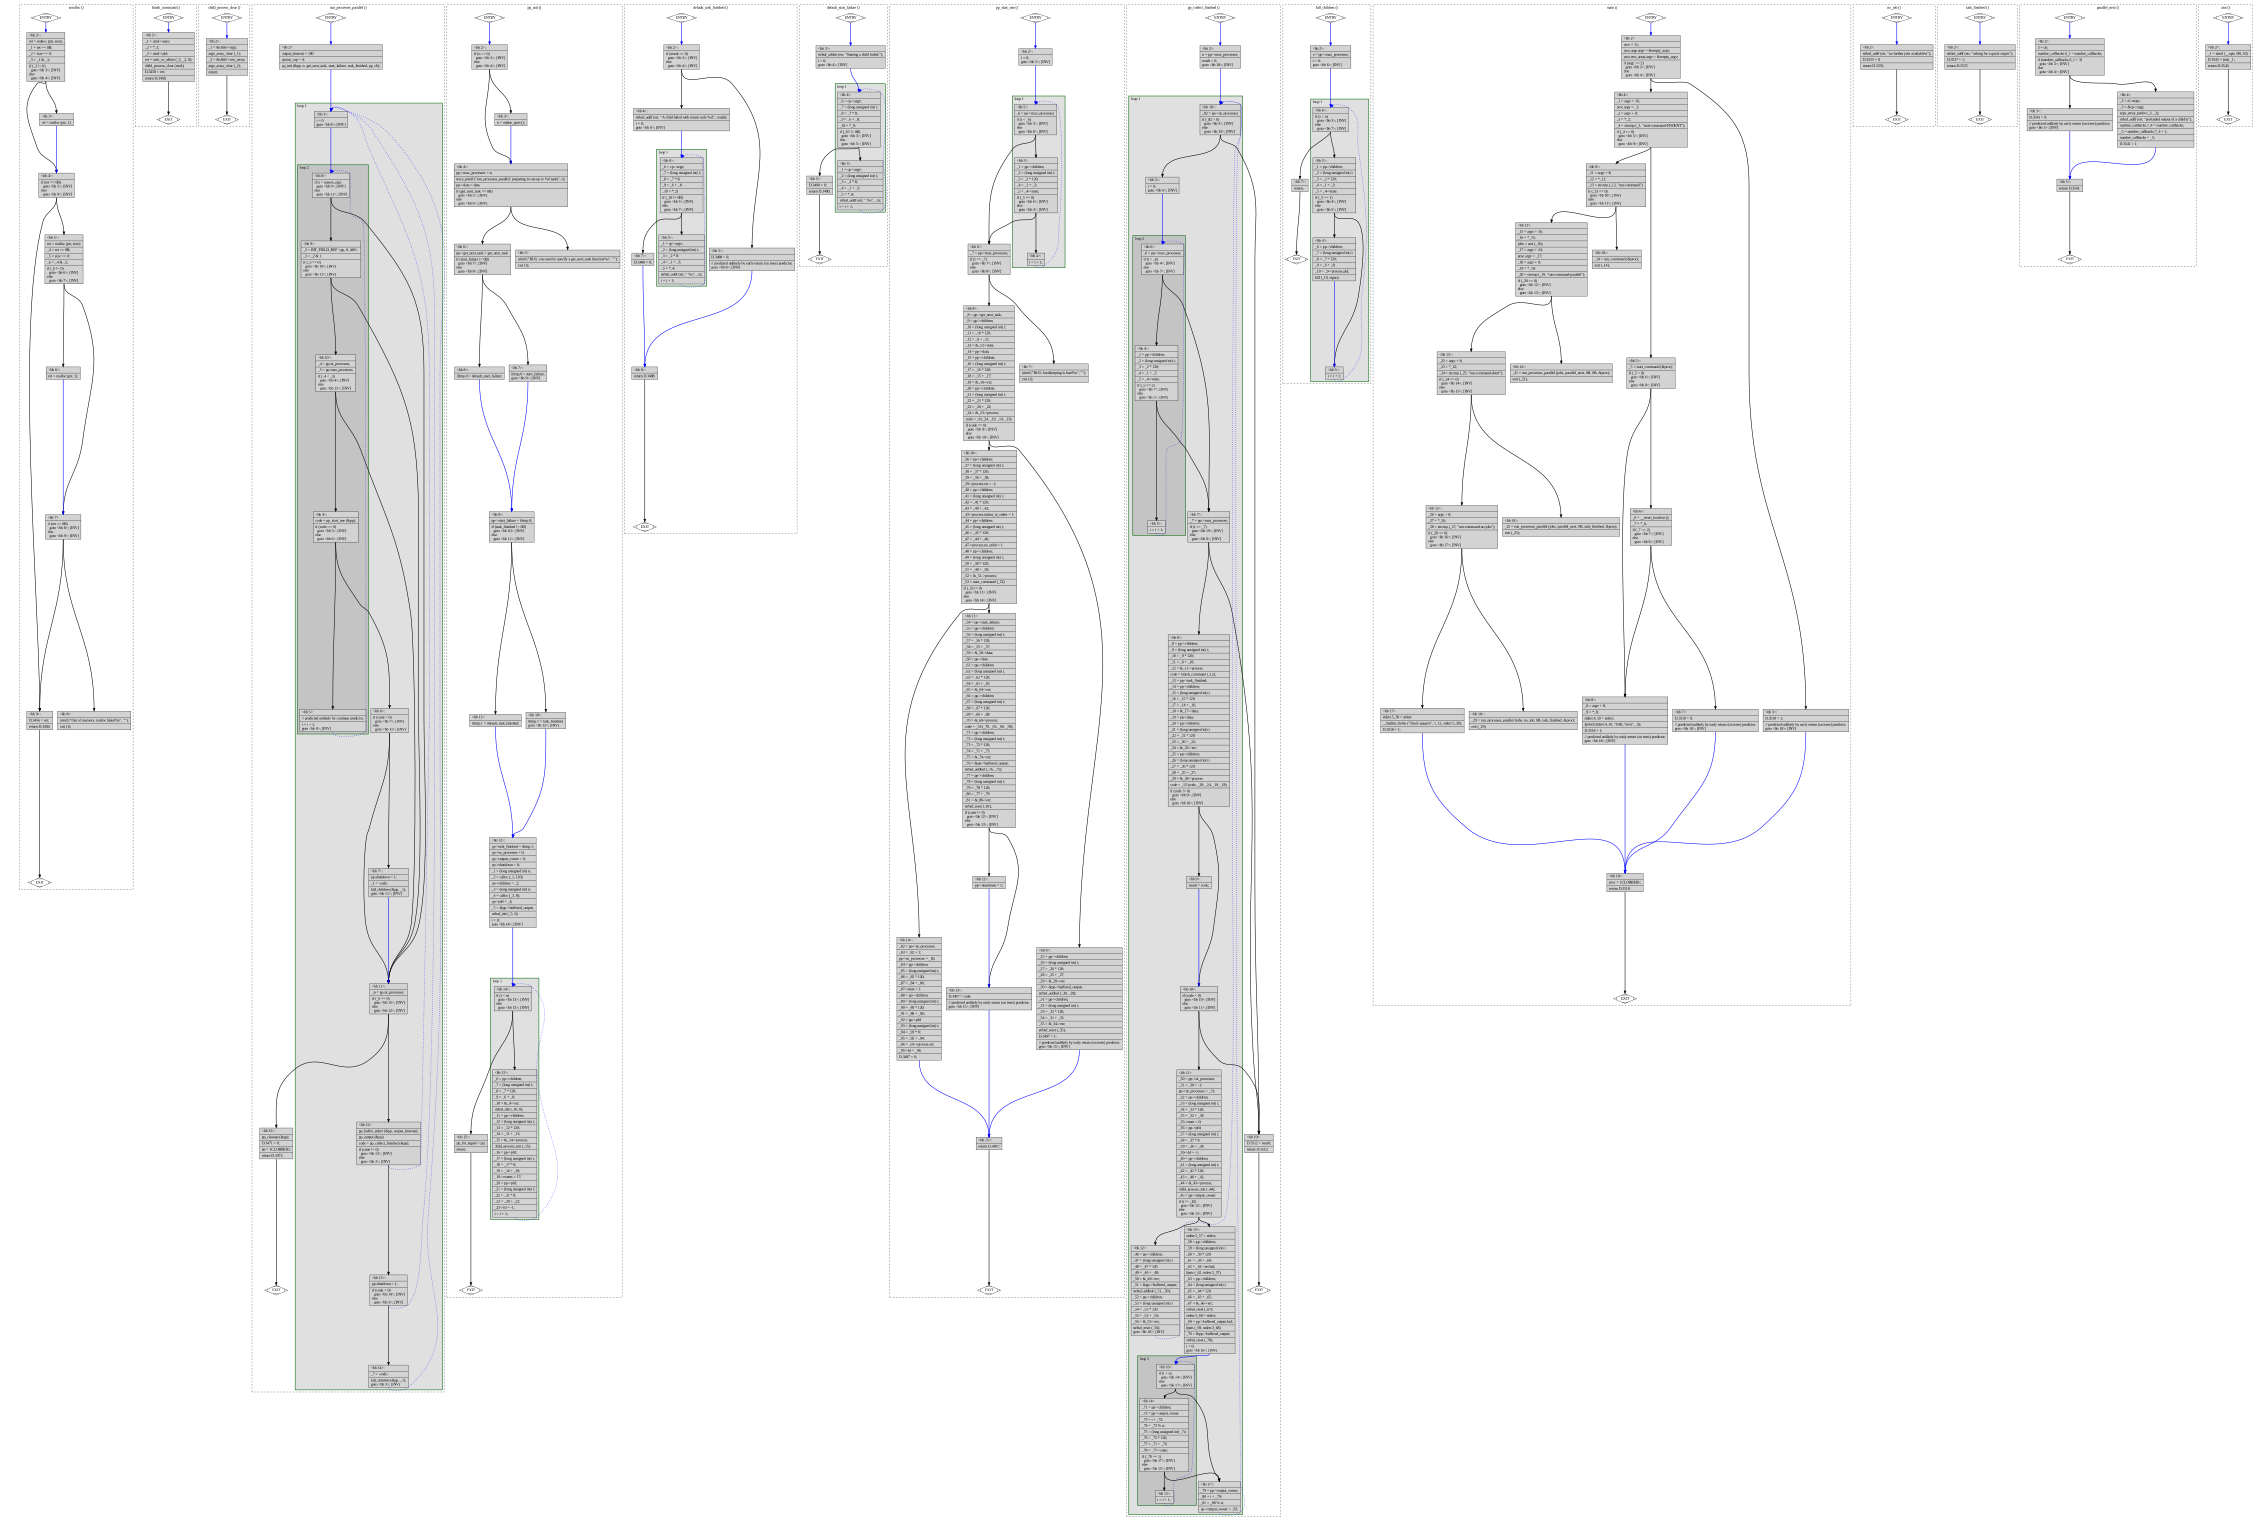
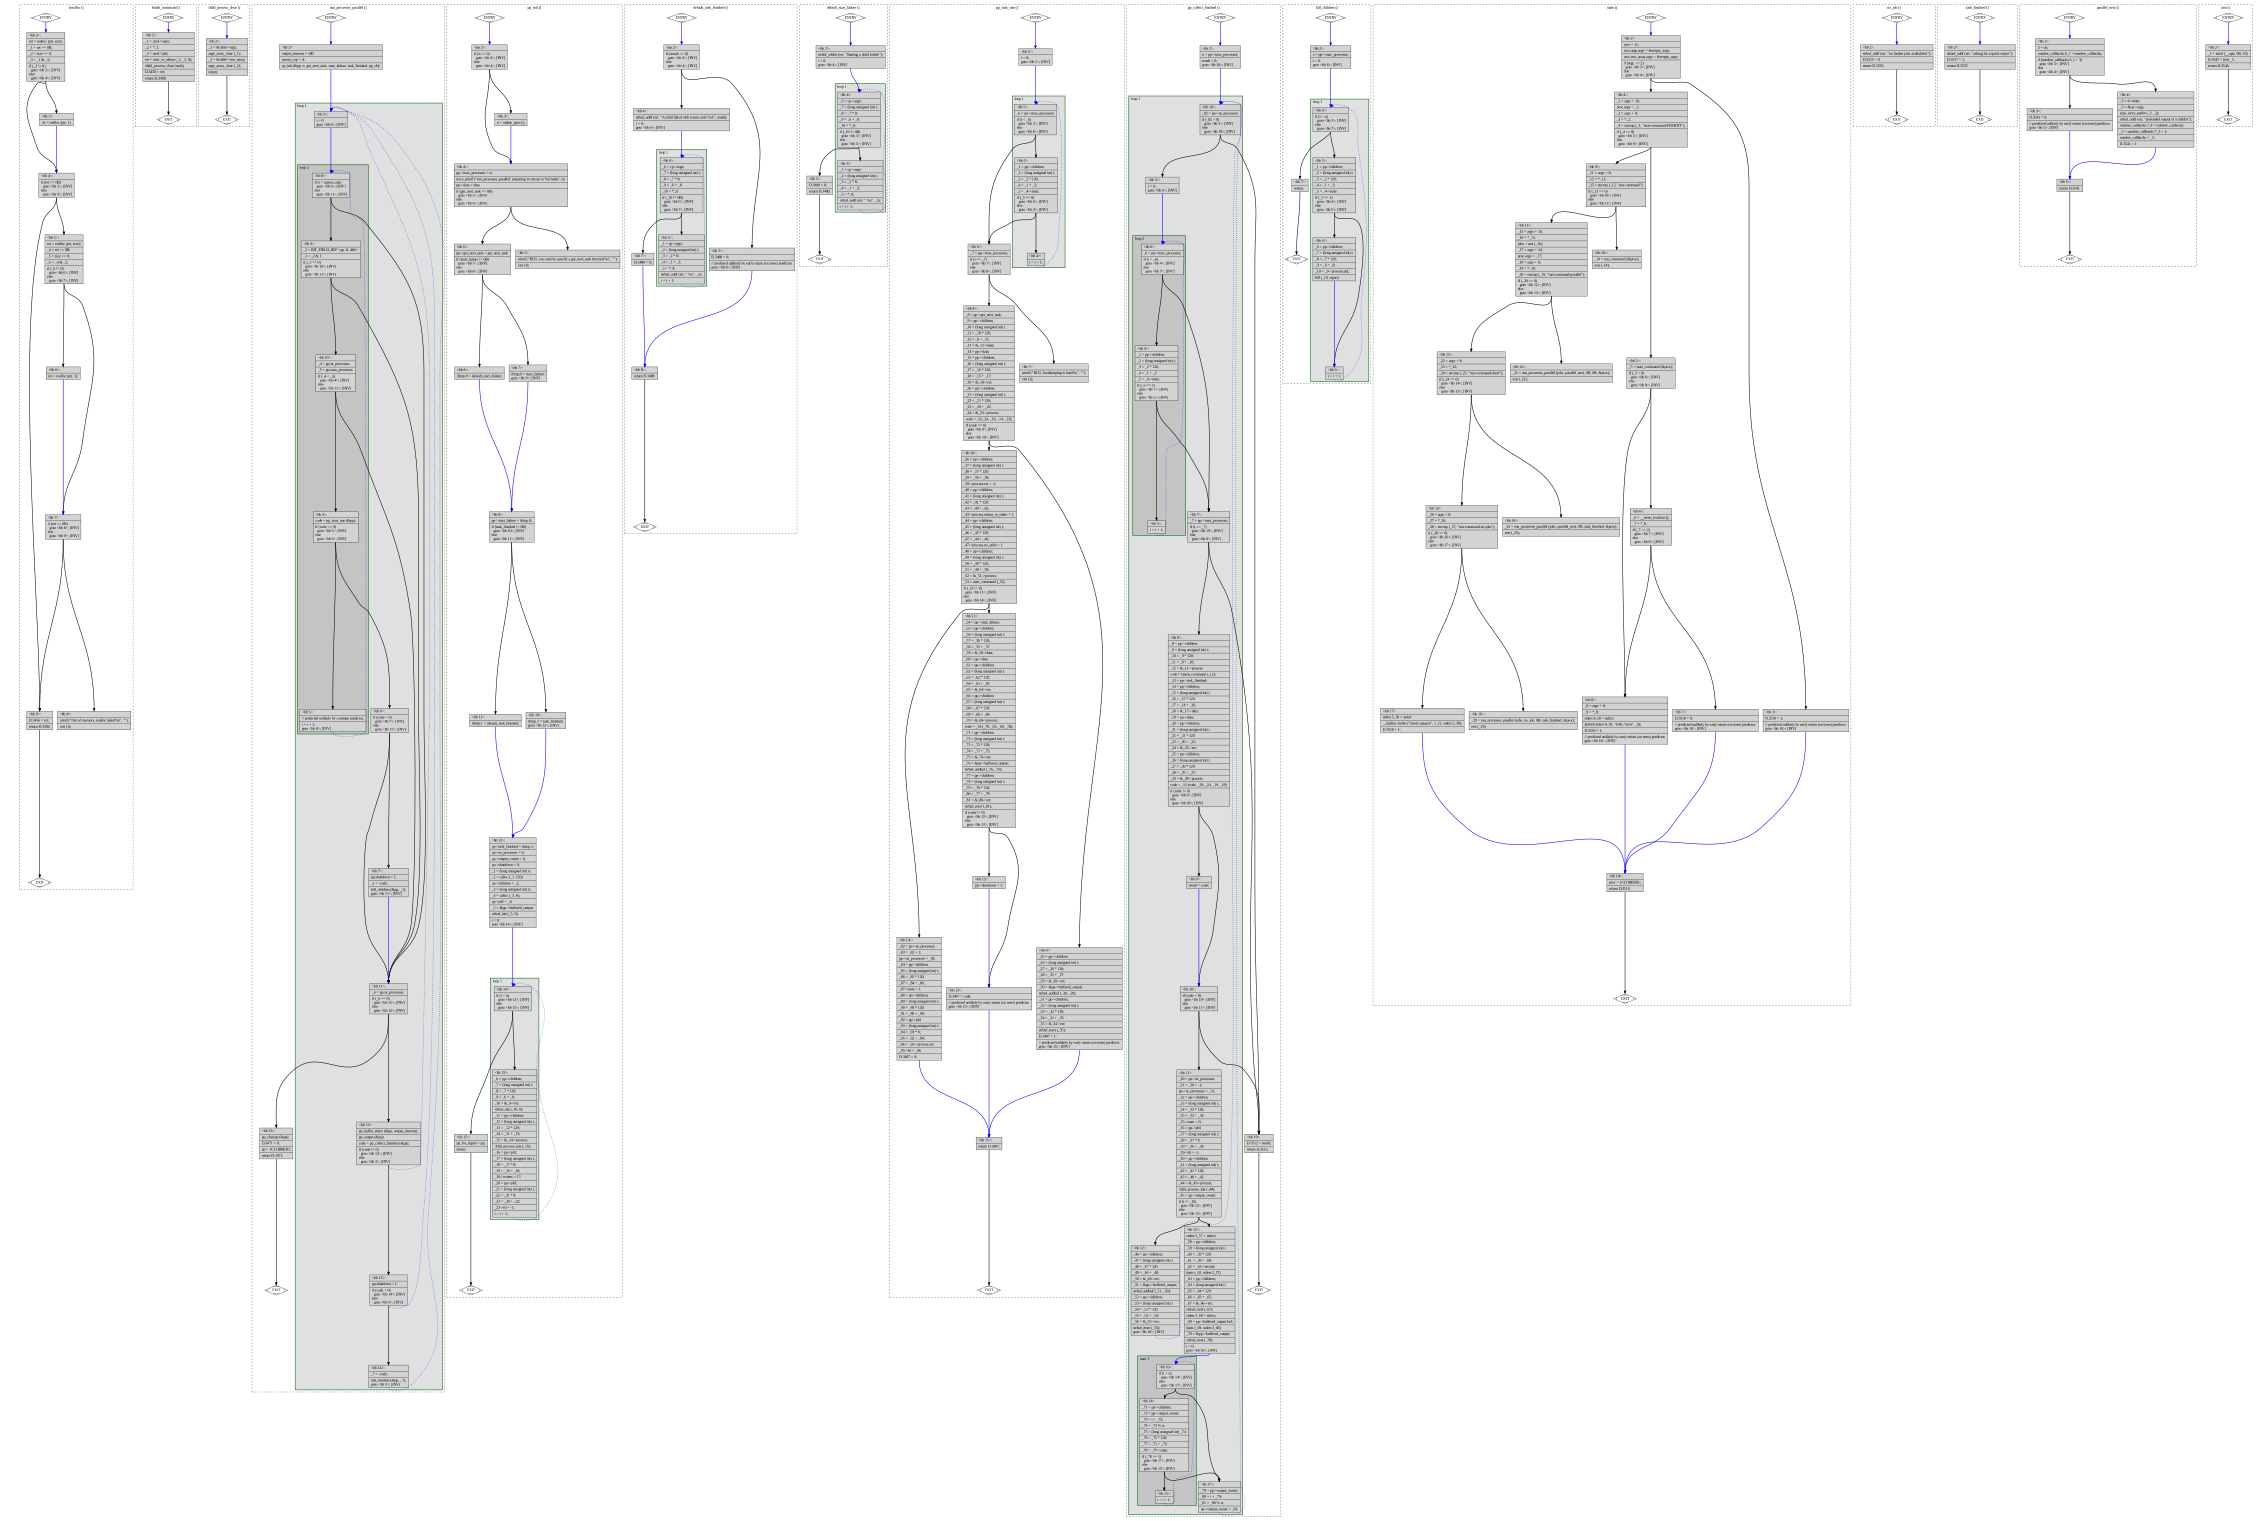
(1144, 1359) -> (1144, 1359)
